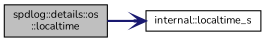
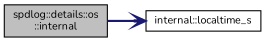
(56, 21) -> (56, 21)
